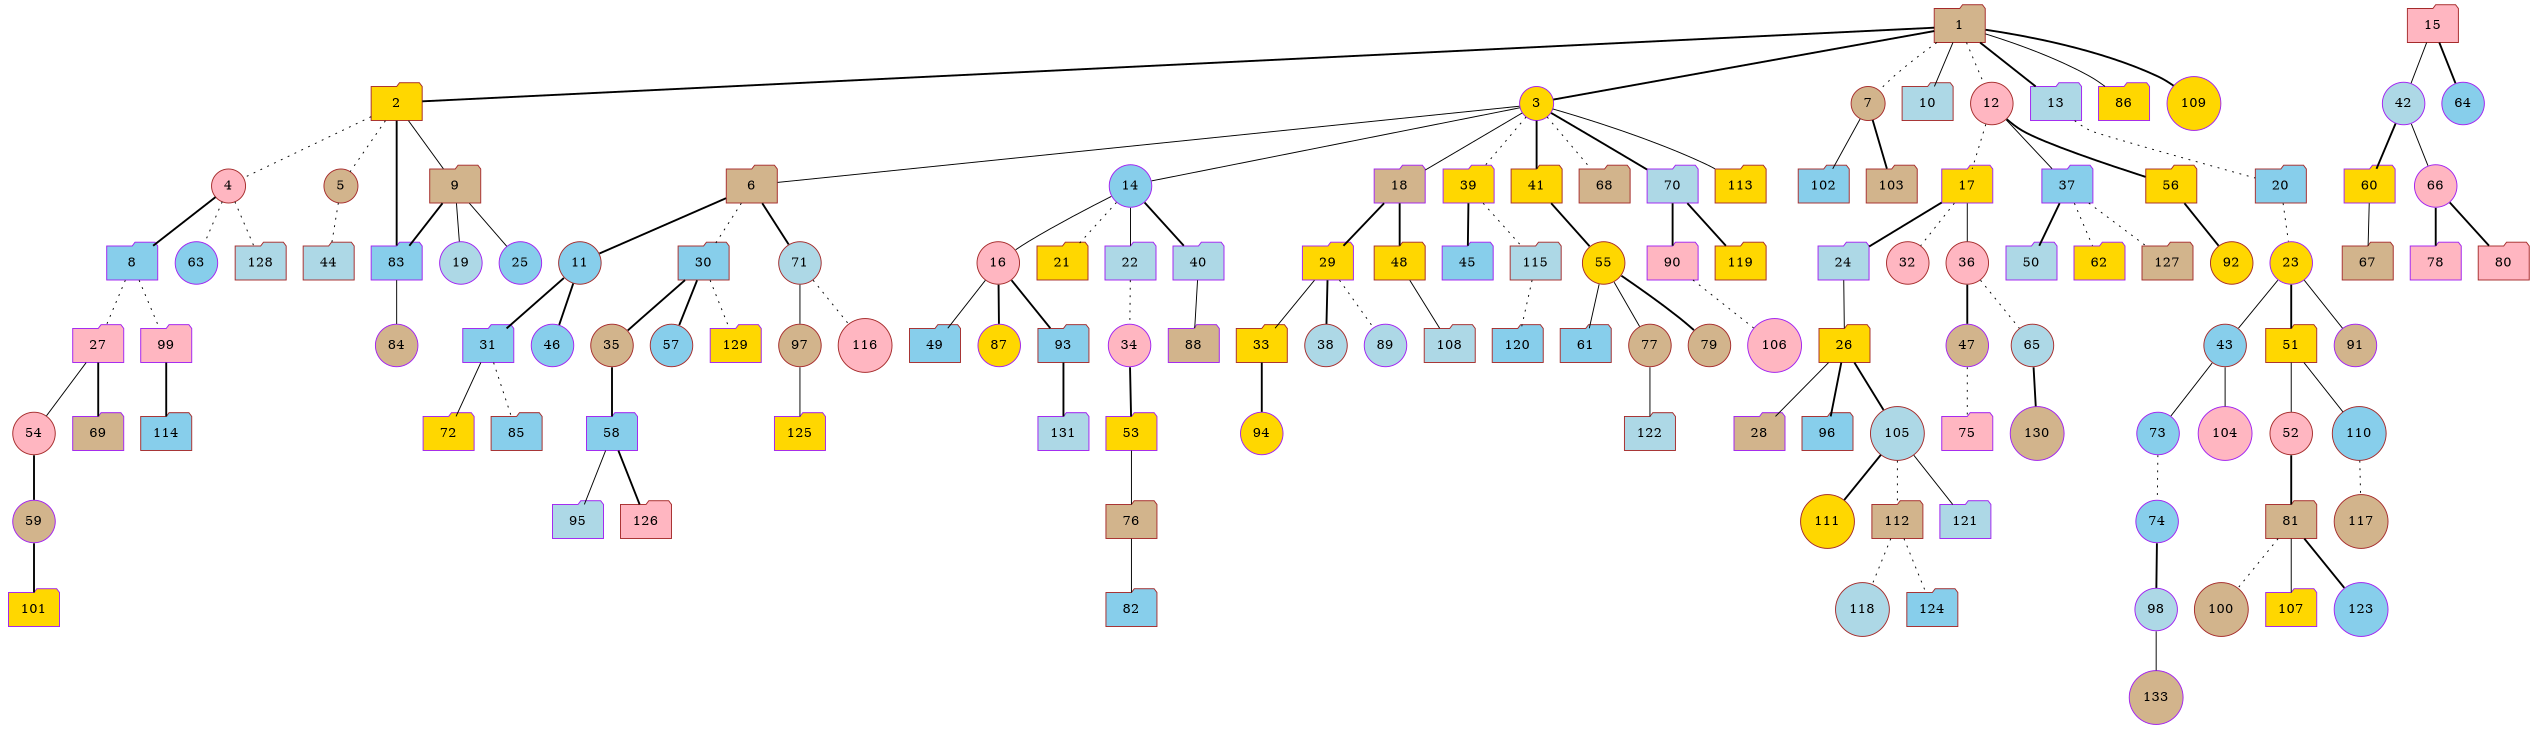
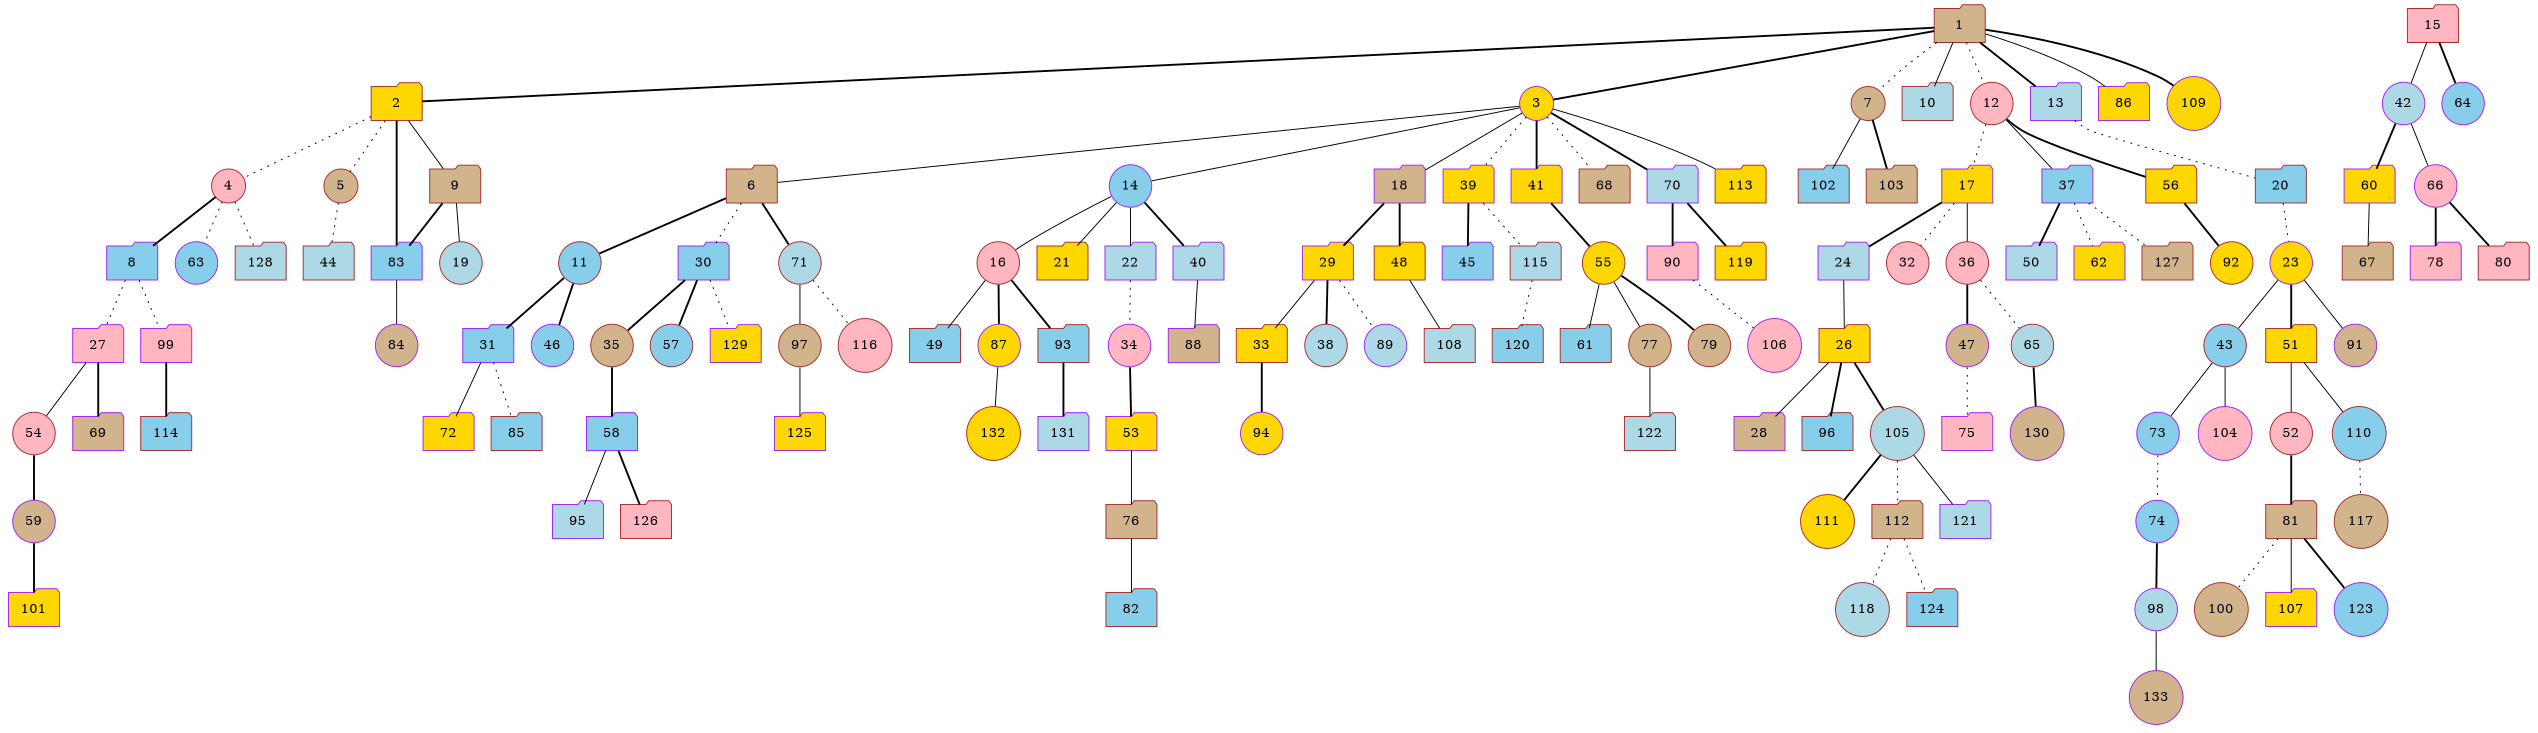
(1537, 186) -> (1537, 186)
(1097, 224) -> (1097, 224)
(461, 263) -> (461, 263)
(520, 263) -> none
(704, 263) -> (704, 263)
none -> (994, 433)
